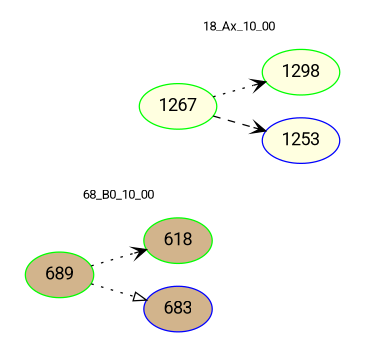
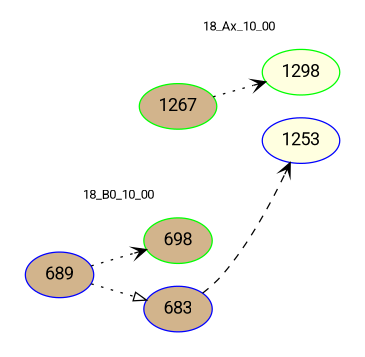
(178, 106) -> (178, 106)
(233, 122) -> (249, 238)
(119, 196) -> (119, 196)
(178, 241) -> (178, 241)
(60, 275) -> (60, 275)
